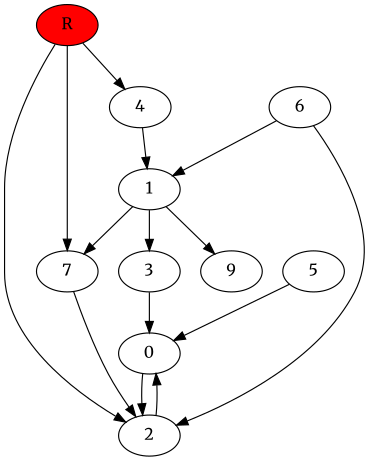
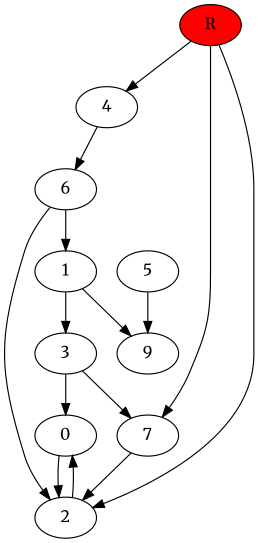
(144, 143) -> (89, 143)
(113, 226) -> (103, 390)
(237, 310) -> (148, 307)
